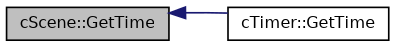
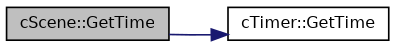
(207, 13) -> (190, 35)
